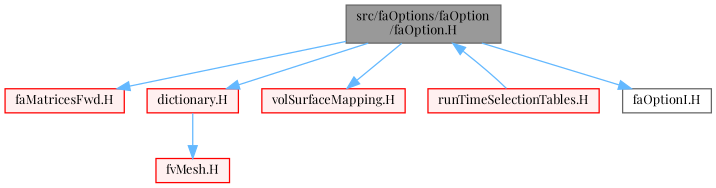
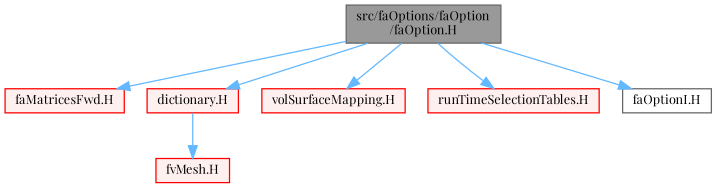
(485, 69) -> (460, 63)
